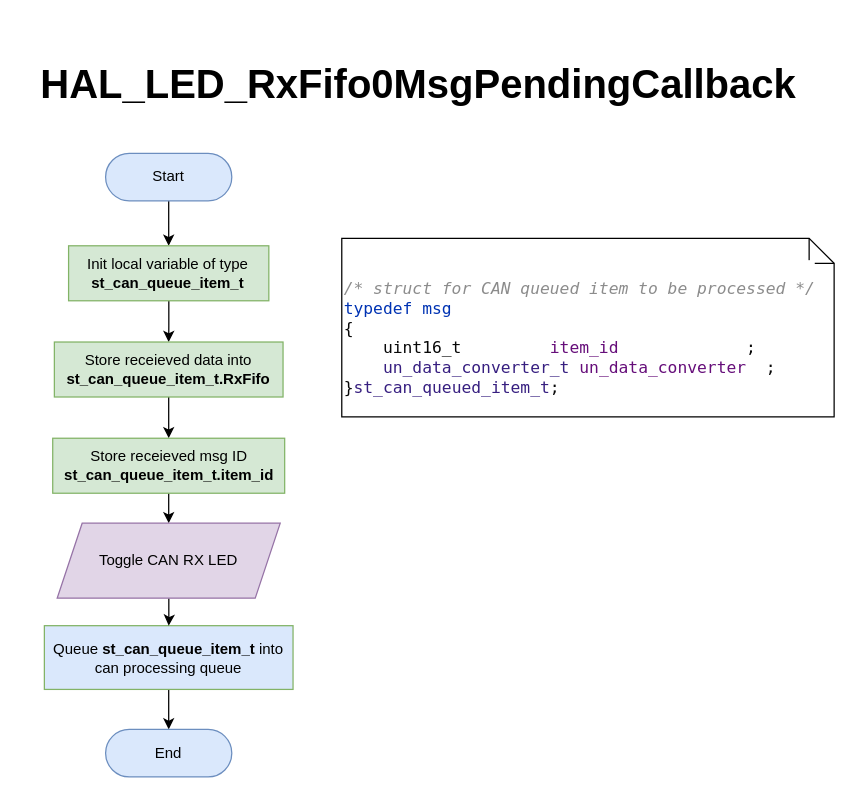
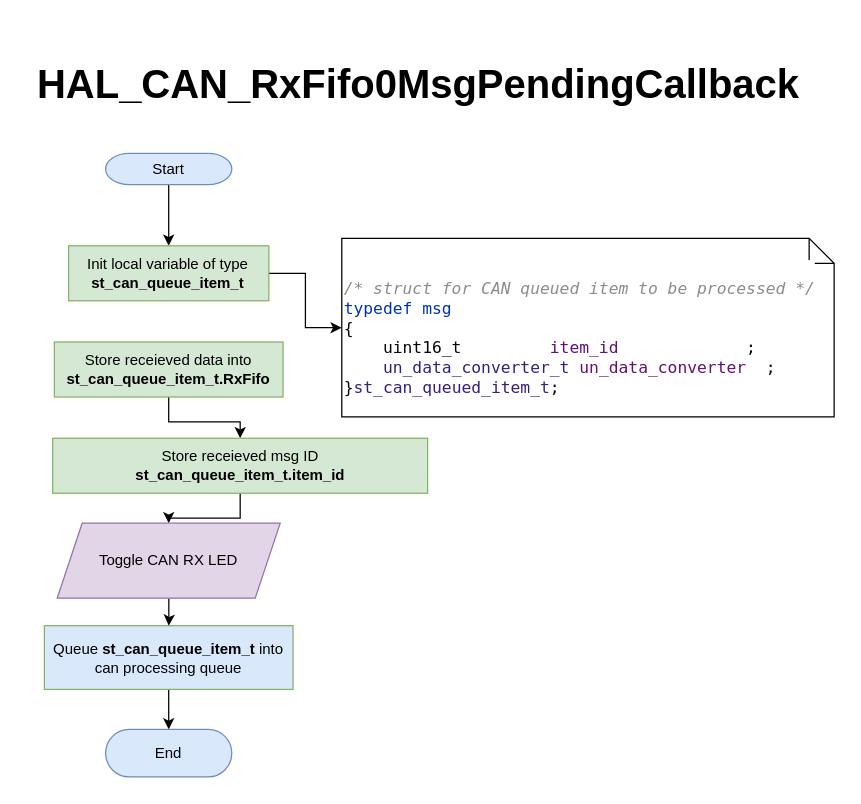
(419, 84) -> (419, 84)
(169, 177) -> (169, 169)
(169, 317) -> (306, 296)
(169, 466) -> (240, 466)
